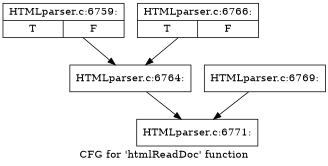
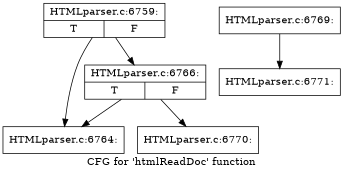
none -> (123, 48)
(161, 103) -> none
none -> (198, 140)
